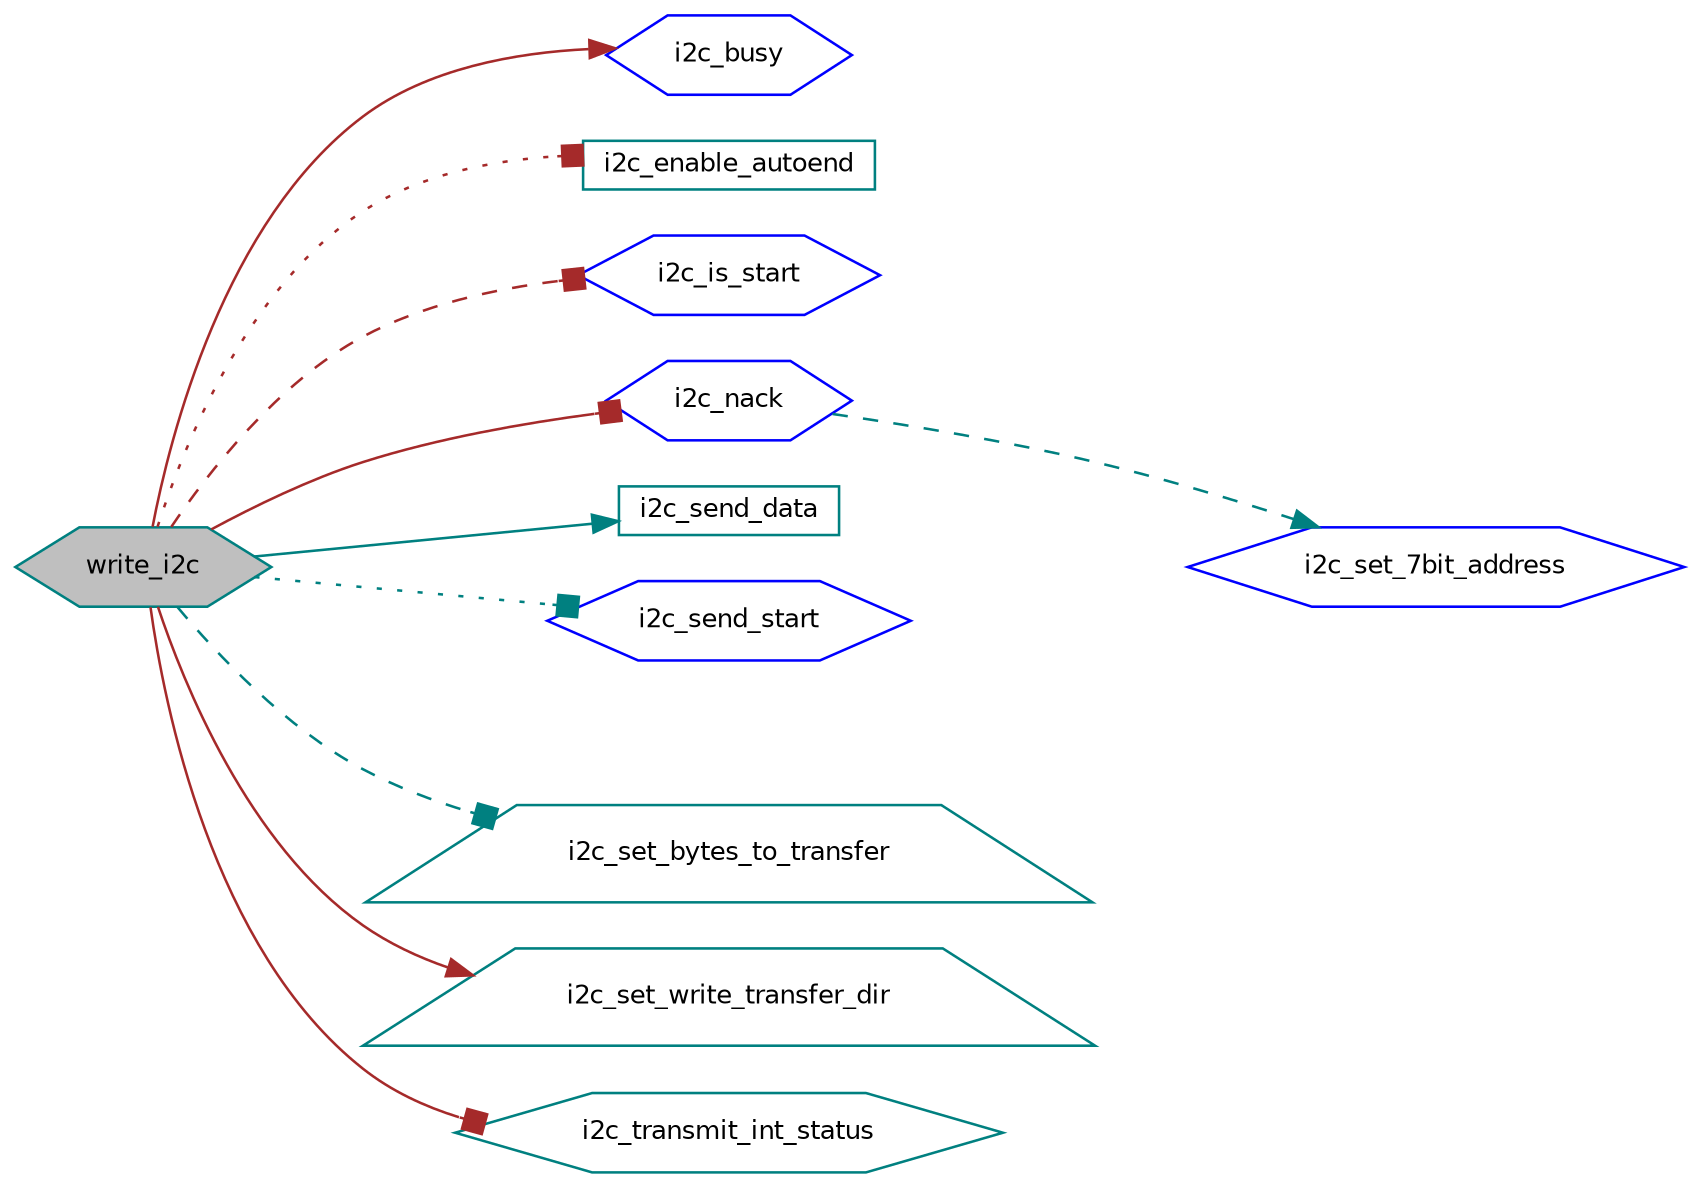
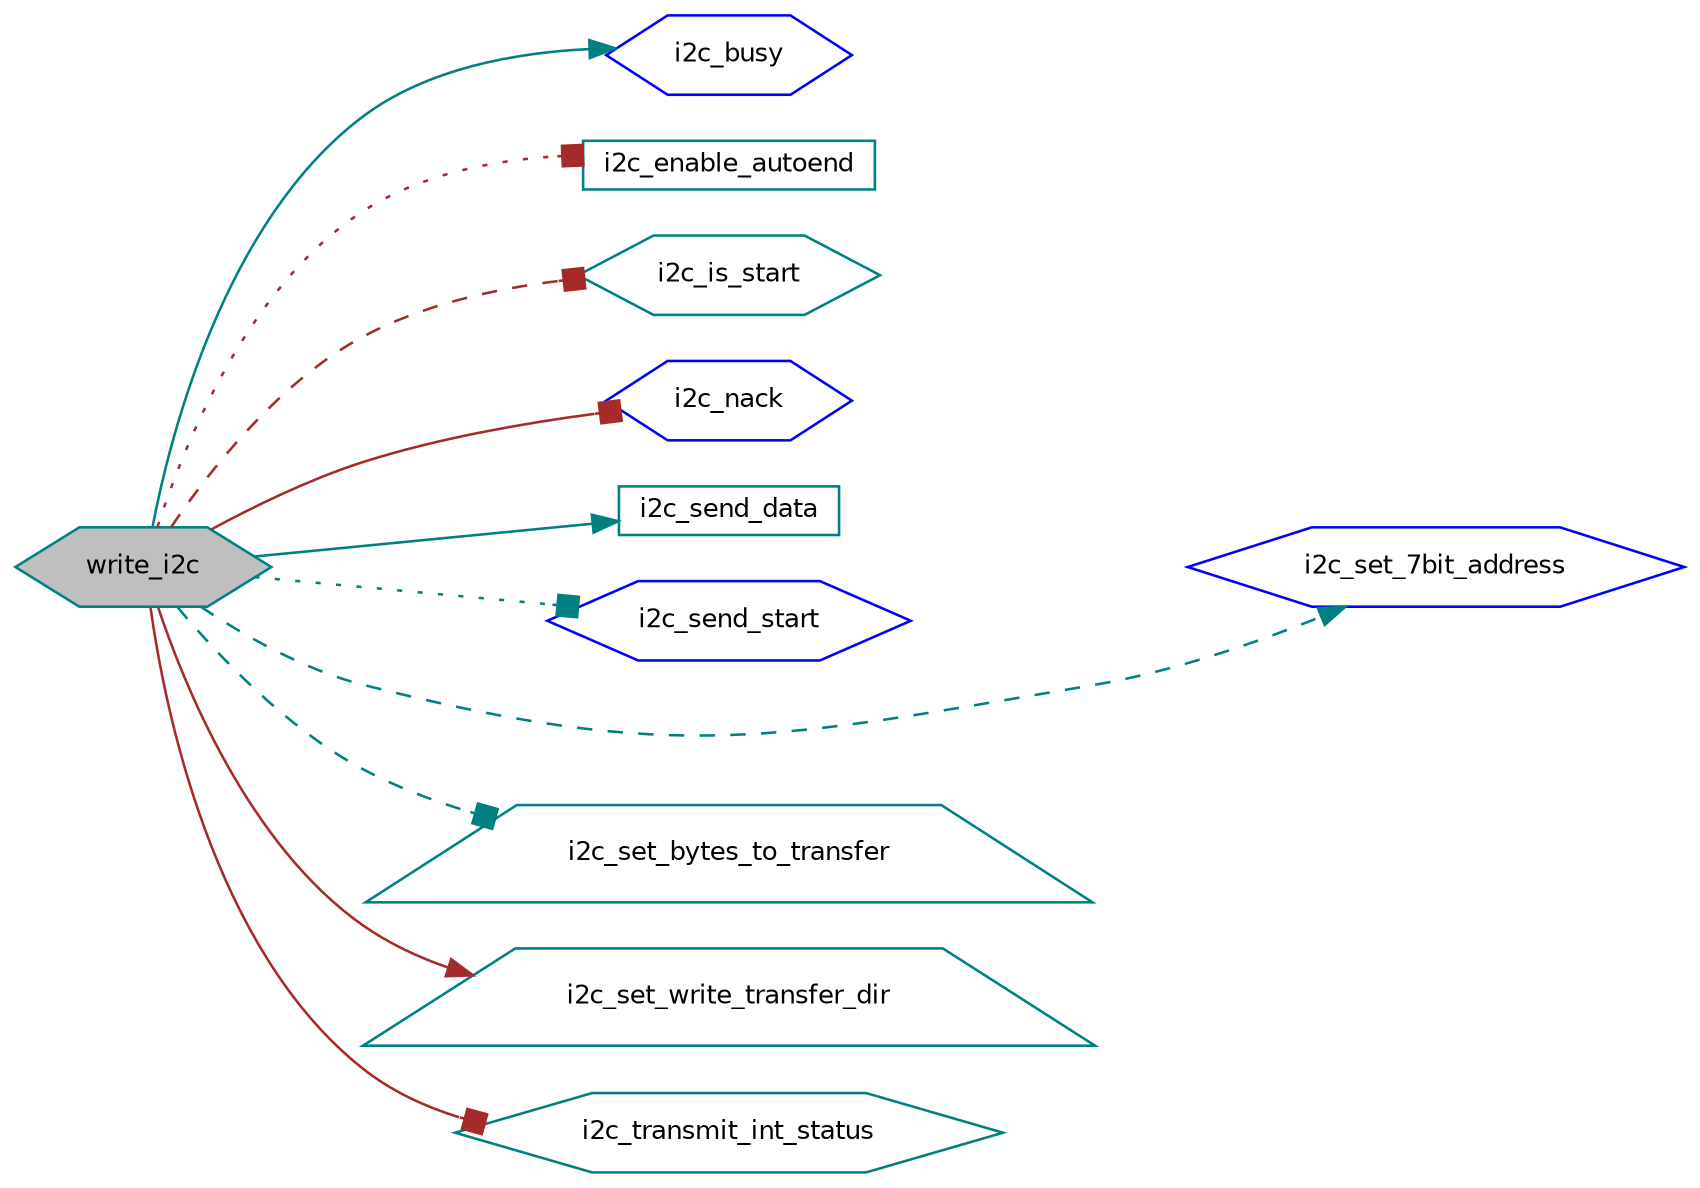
(283, 200) -> (283, 200)
(729, 275) -> (729, 275)
(1066, 455) -> (756, 733)
